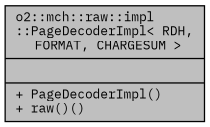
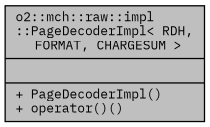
(51, 109) -> (70, 109)
